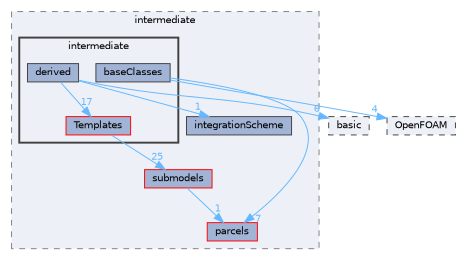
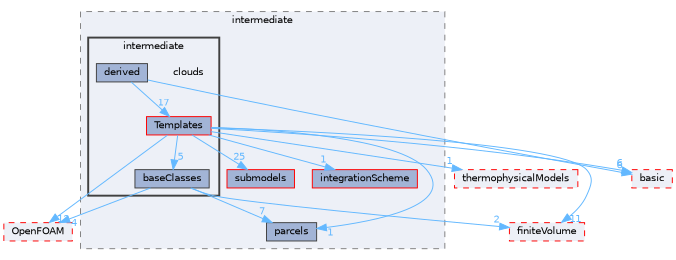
none -> (188, 73)
(139, 97) -> (267, 151)
(239, 126) -> (365, 179)
(349, 126) -> (652, 179)
(421, 126) -> (38, 232)
none -> (417, 144)
none -> (176, 148)
none -> (112, 176)
none -> (516, 179)
(202, 202) -> (389, 150)
(232, 232) -> (292, 232)
none -> (547, 232)
